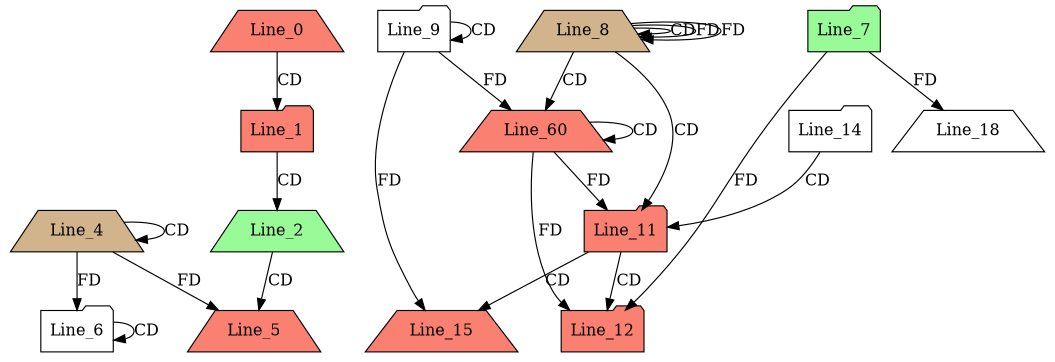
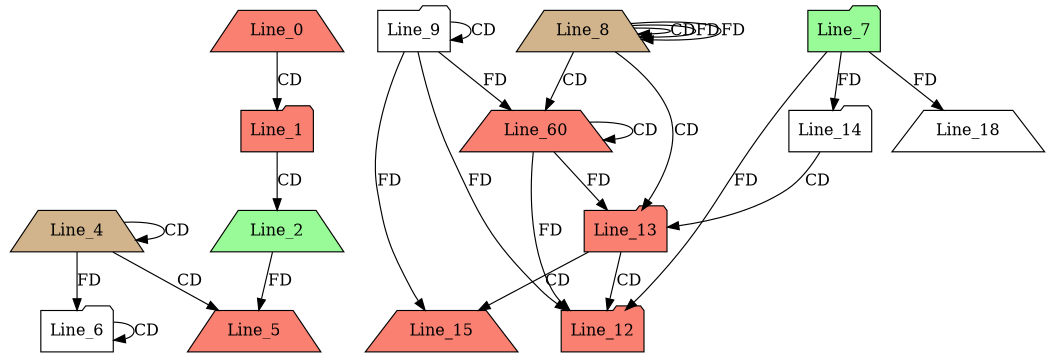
none -> (838, 75)
none -> (467, 189)
(626, 231) -> (626, 231)
(190, 281) -> (190, 281)
(281, 281) -> (281, 281)
